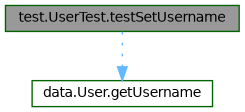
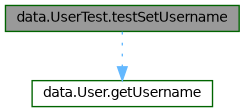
(122, 18) -> (122, 18)
